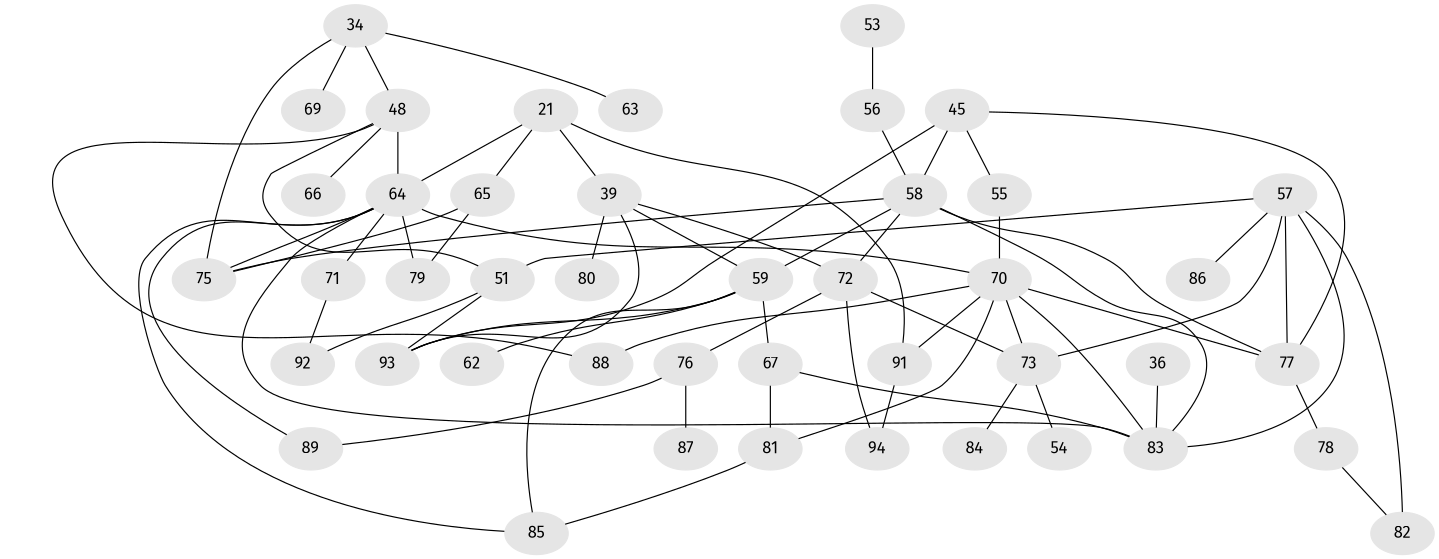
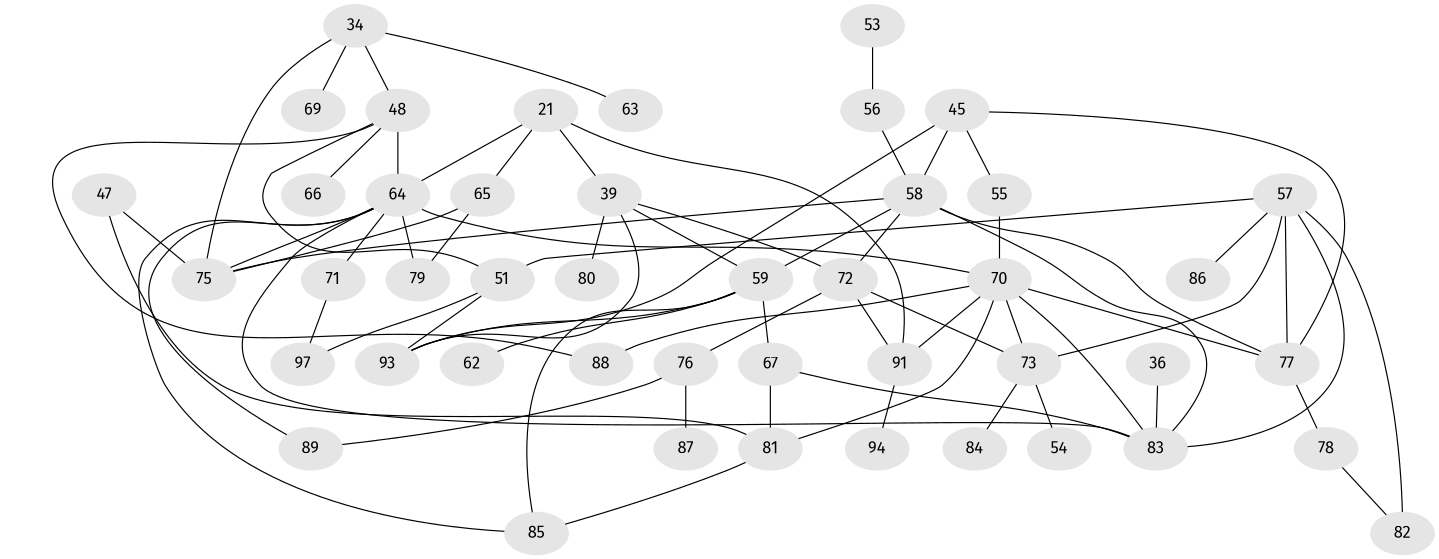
none -> (104, 195)
(303, 364) -> (303, 364)
(854, 365) -> (873, 322)
